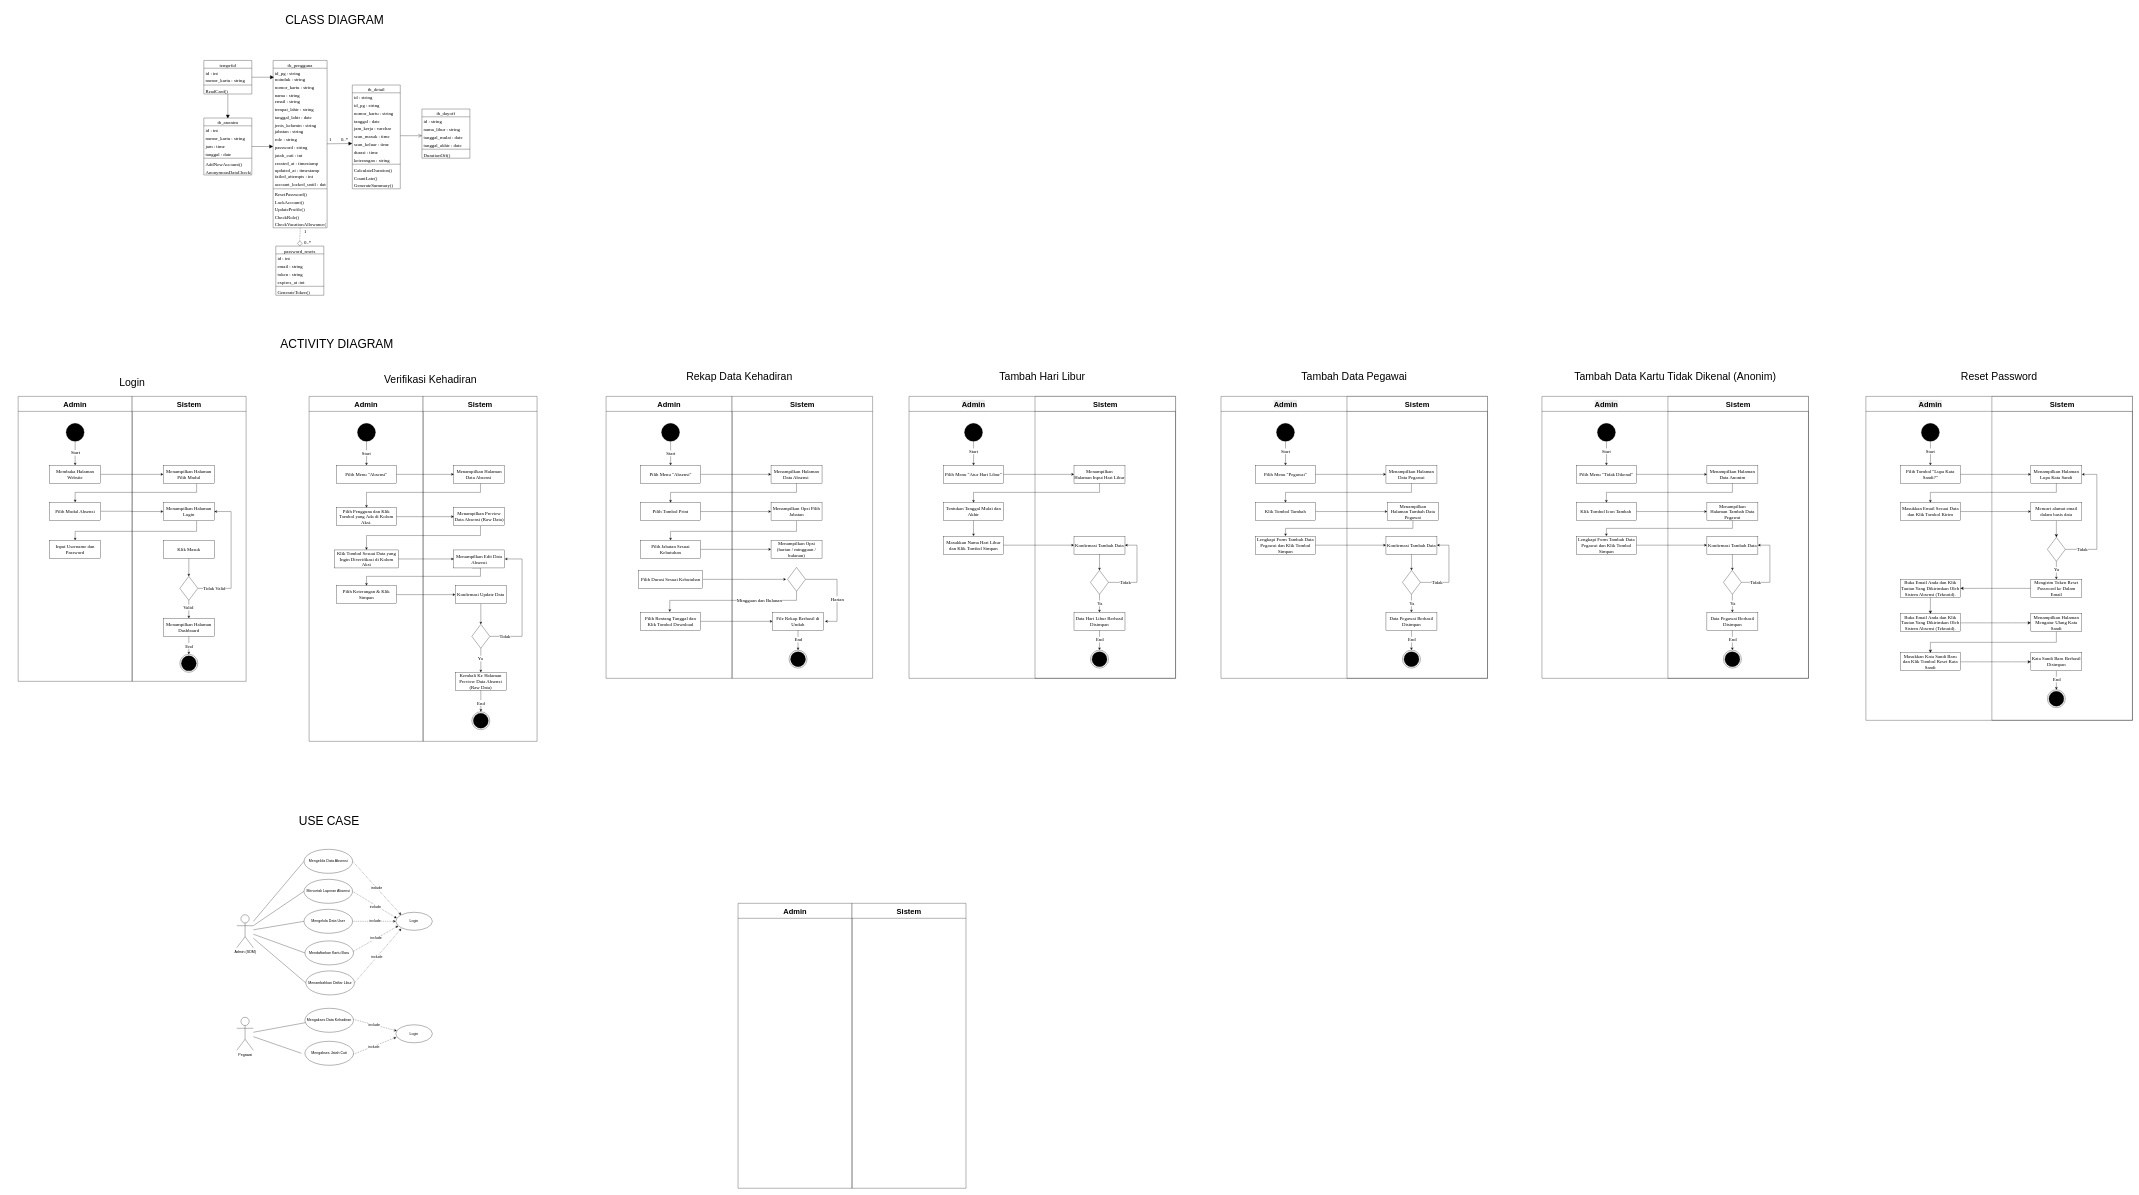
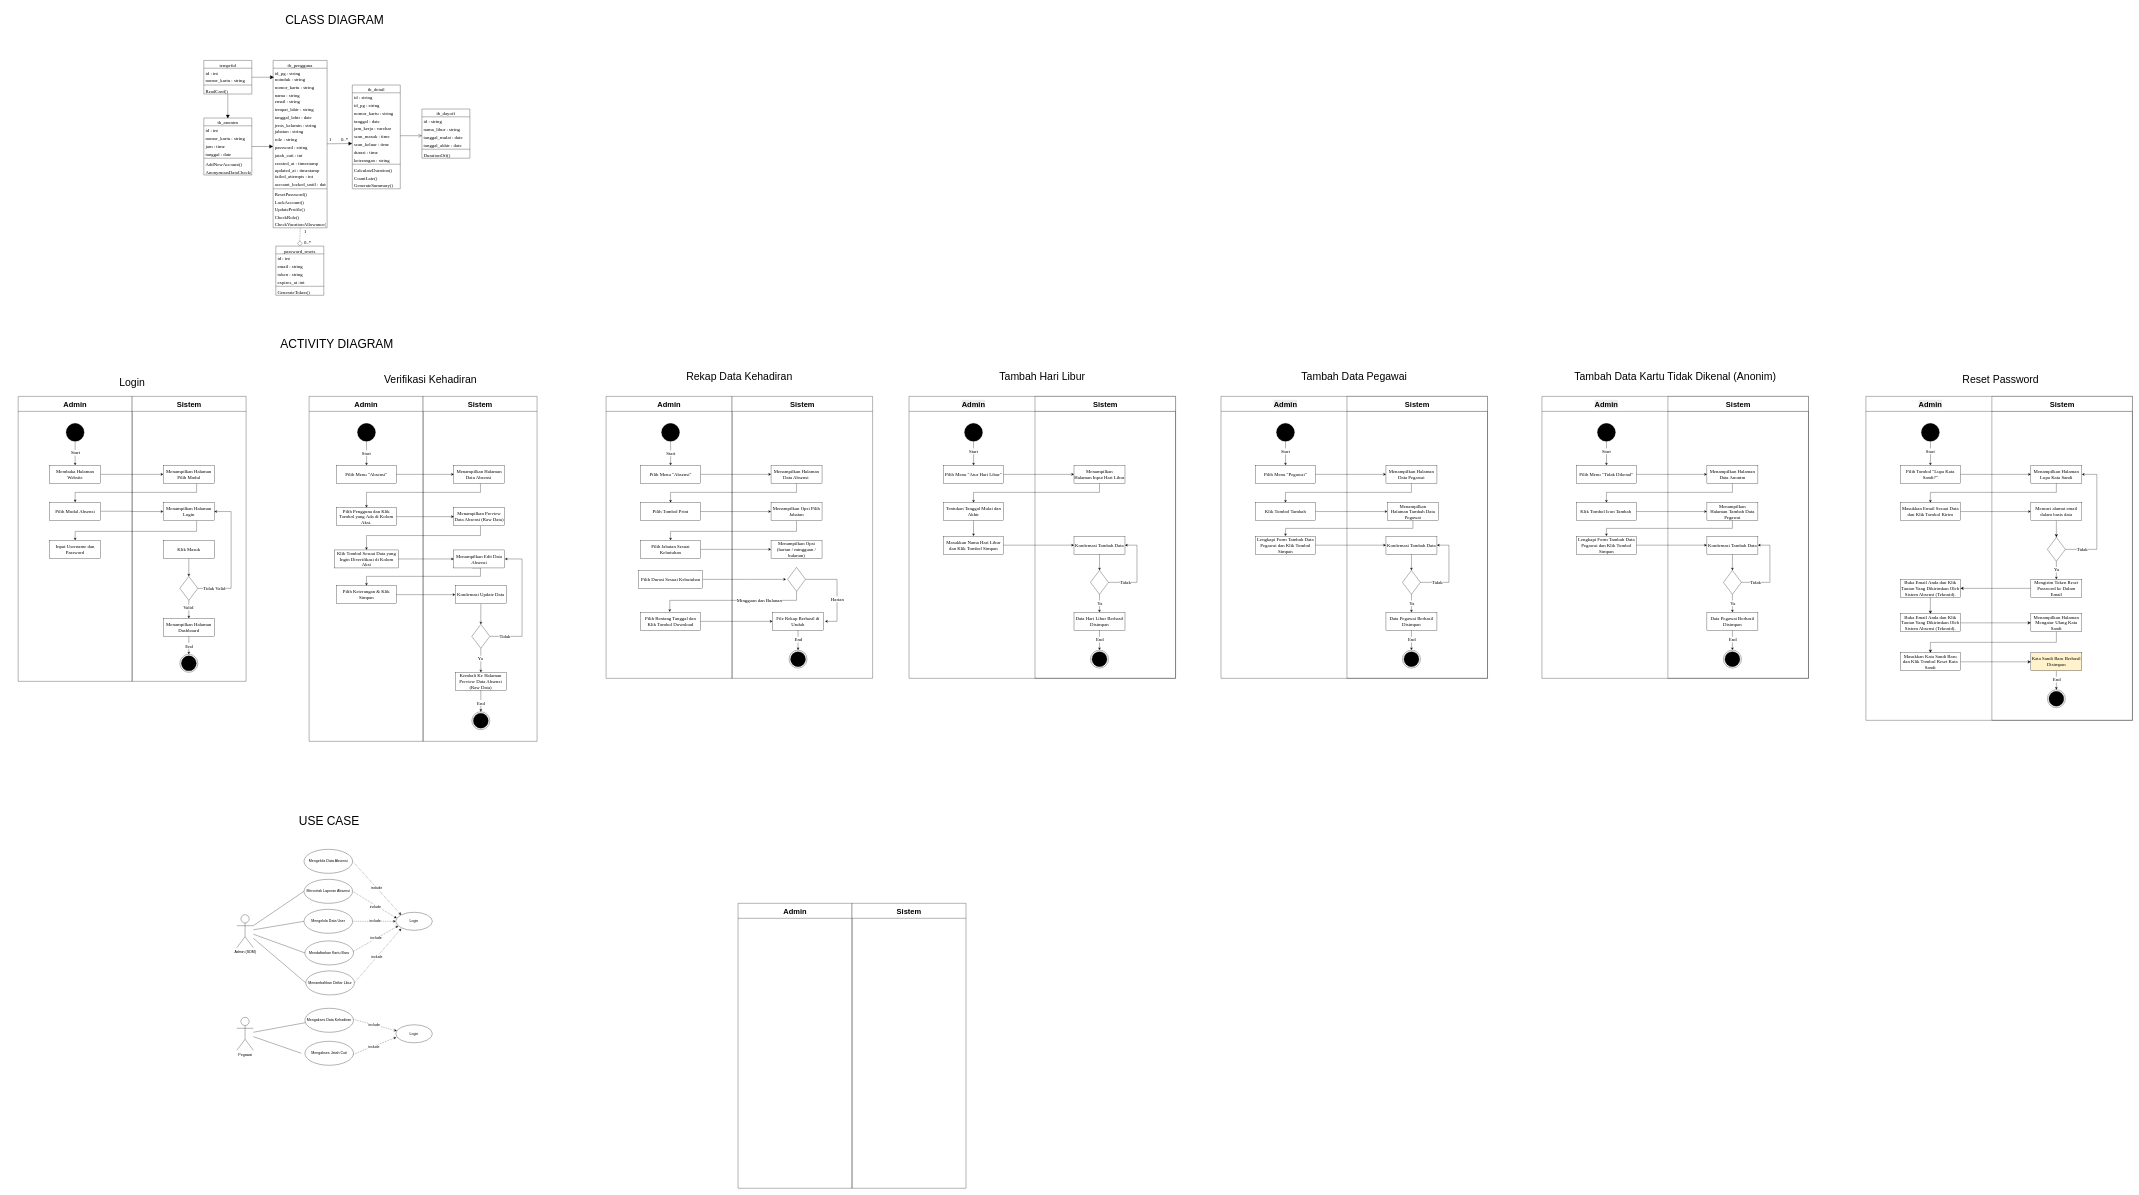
(1999, 375) -> (2001, 378)
(2057, 662) -> (2057, 662)
(279, 891) -> none
